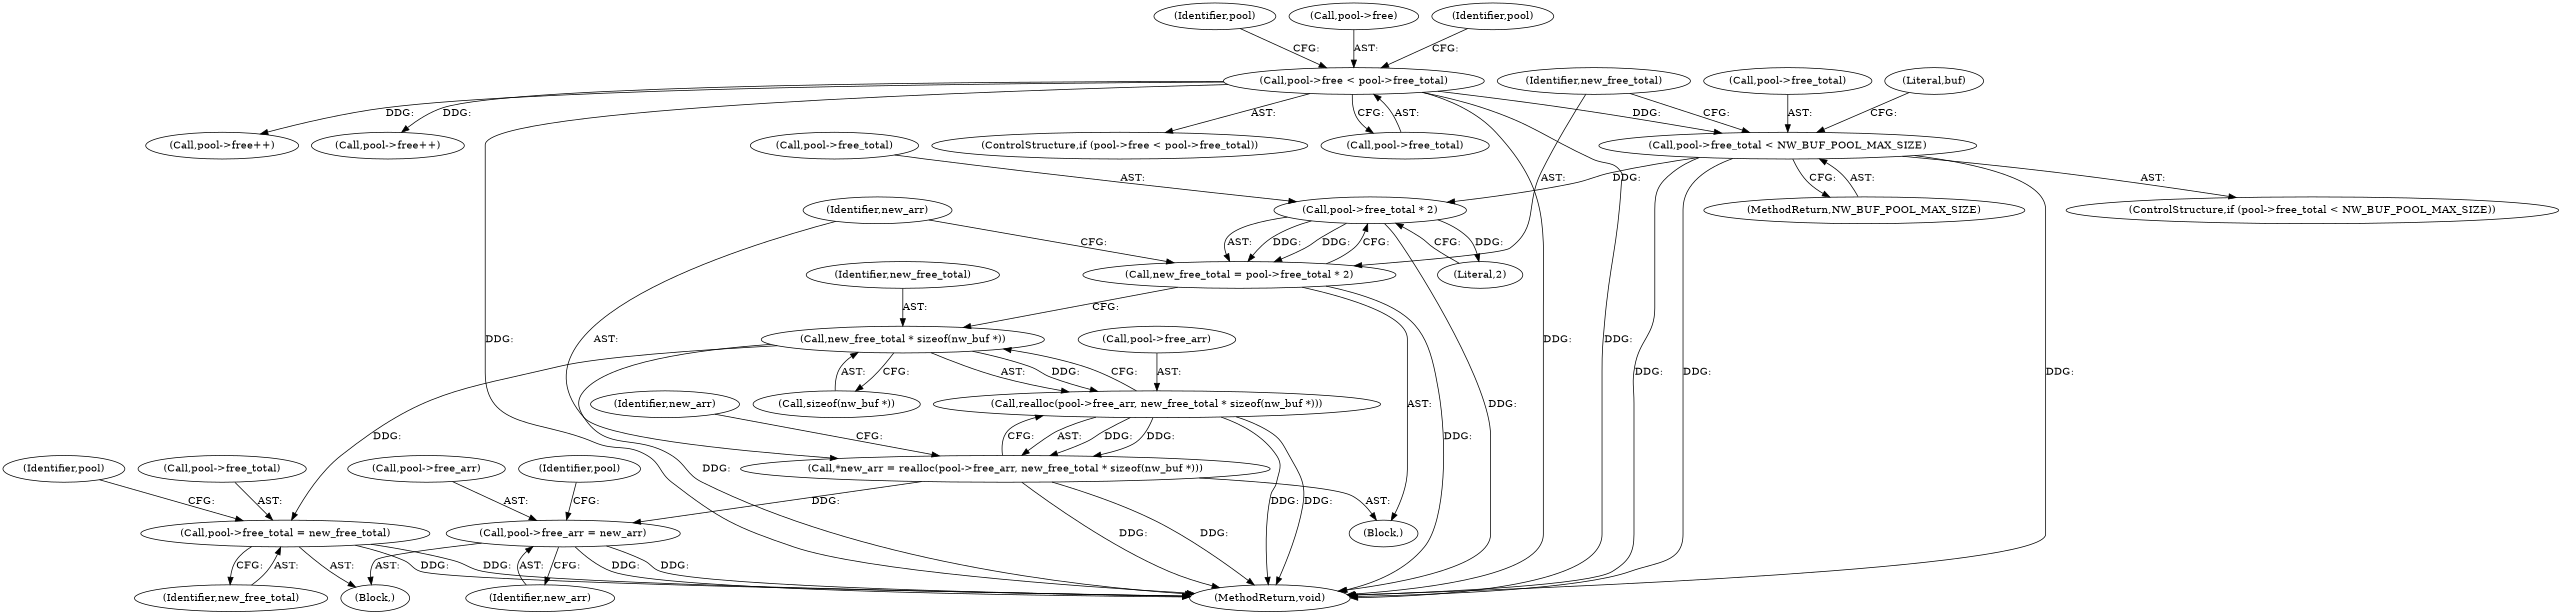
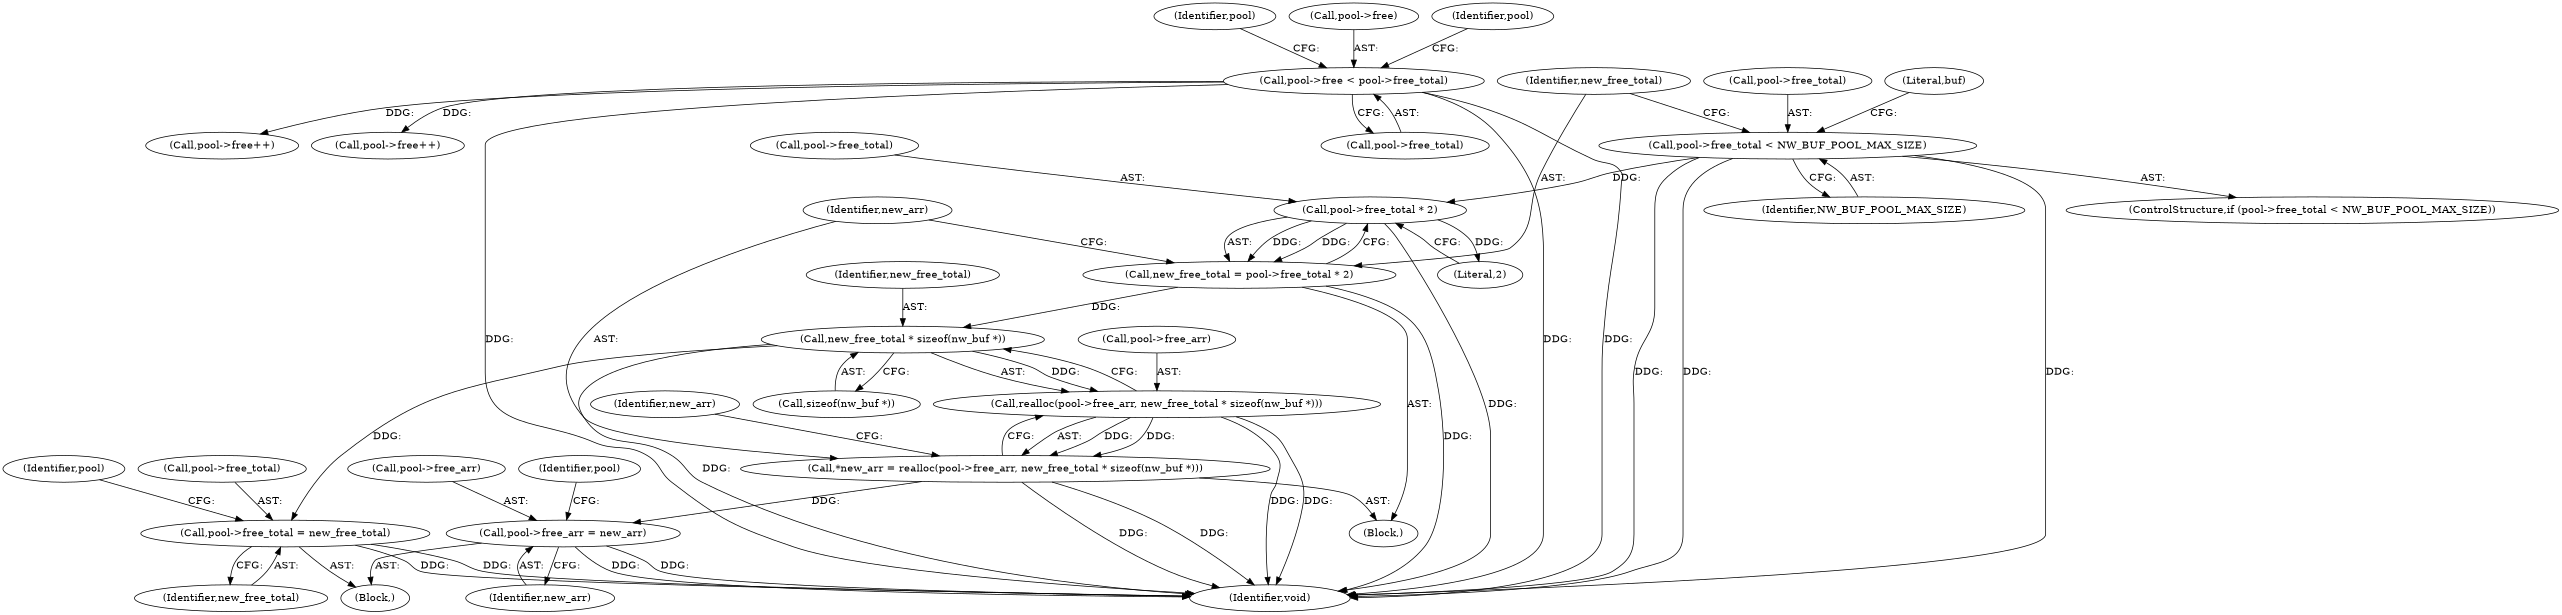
(1569, 108) -> none
(1120, 146) -> none
(1864, 210) -> (1864, 210)
(1108, 307) -> (1108, 307)
(1270, 598) -> (1270, 598)
